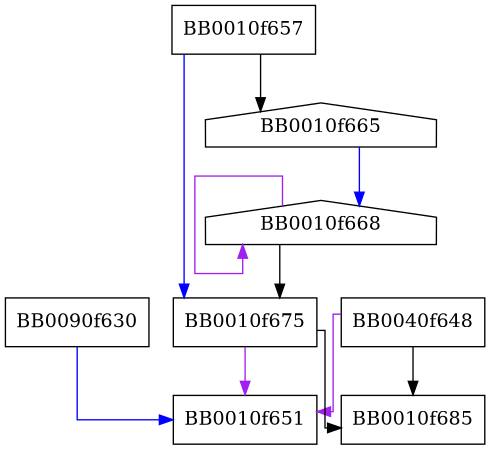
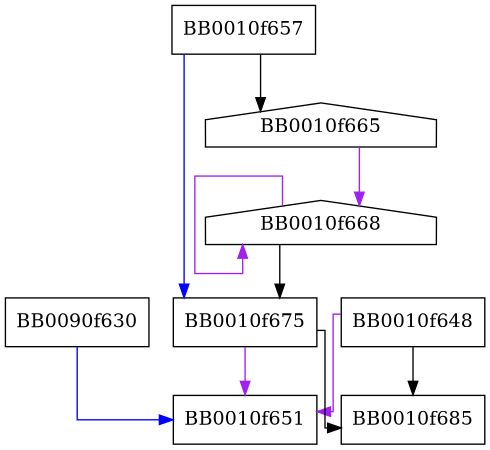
(359, 170) -> (359, 170)
(413, 322) -> (413, 322)
